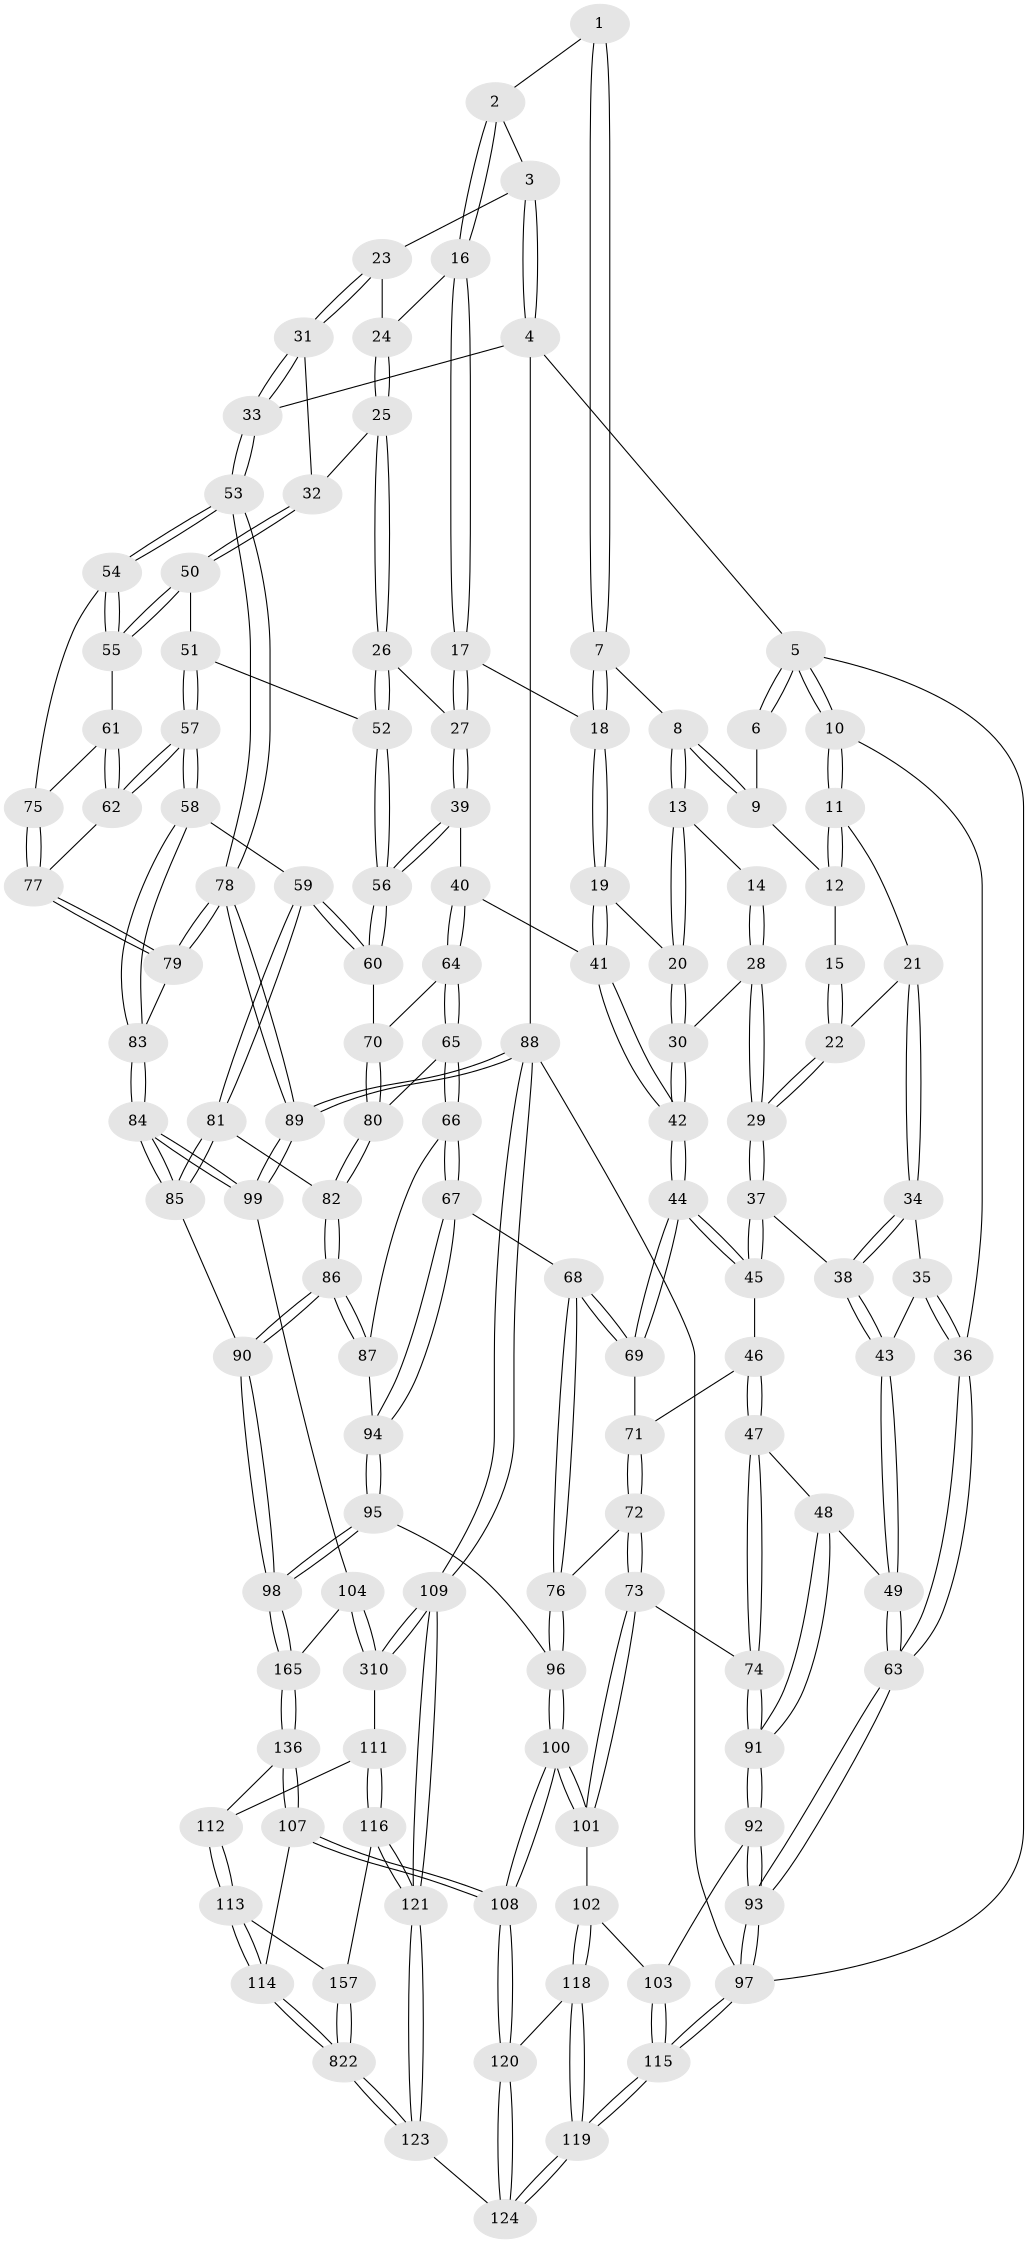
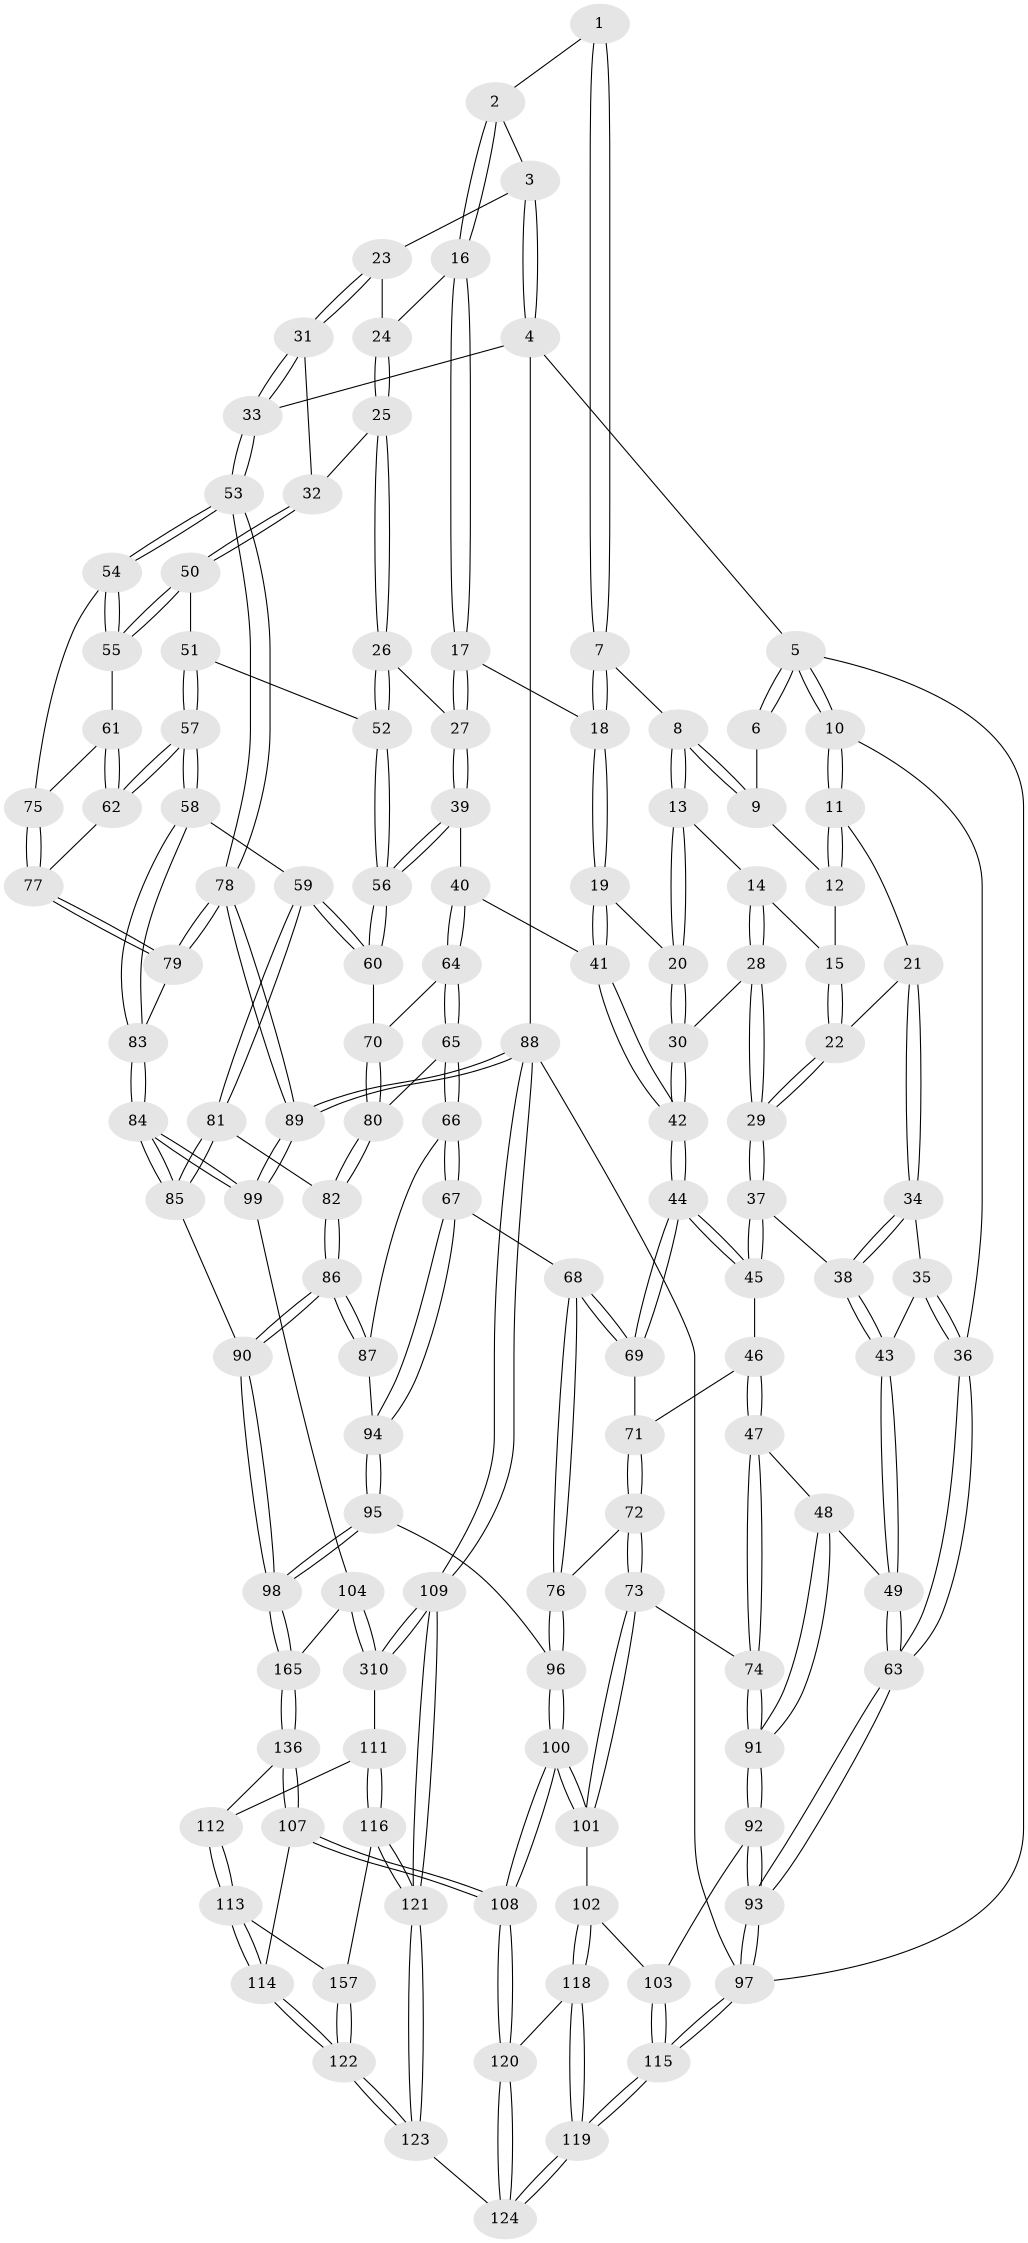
none -> (796, 925)
(344, 2062) -> (344, 2062)
